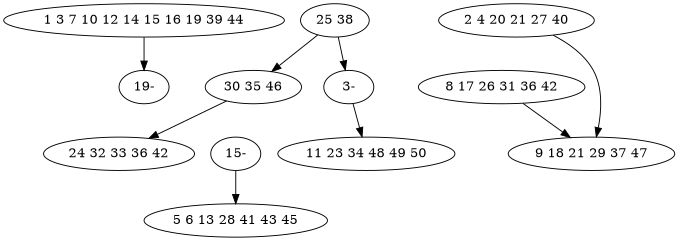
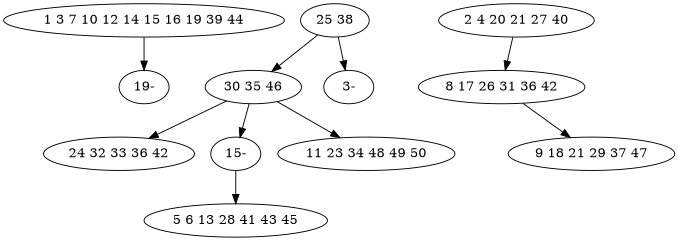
(594, 72) -> (510, 49)
none -> (246, 116)
(356, 116) -> (304, 117)
